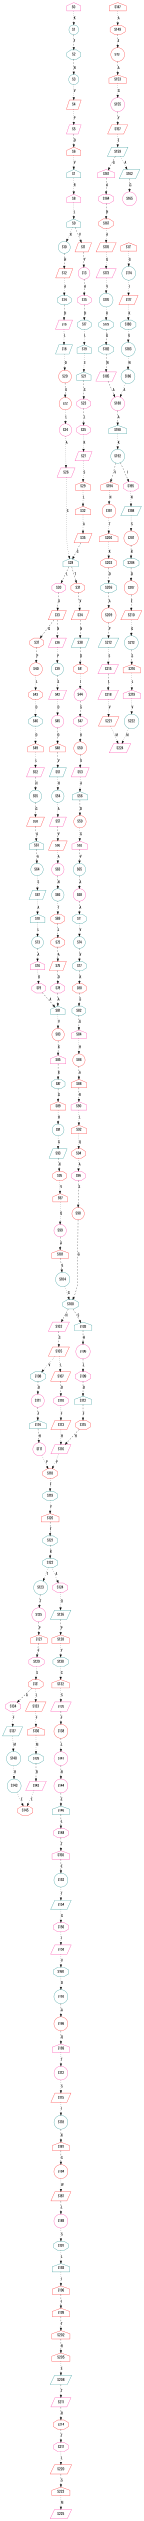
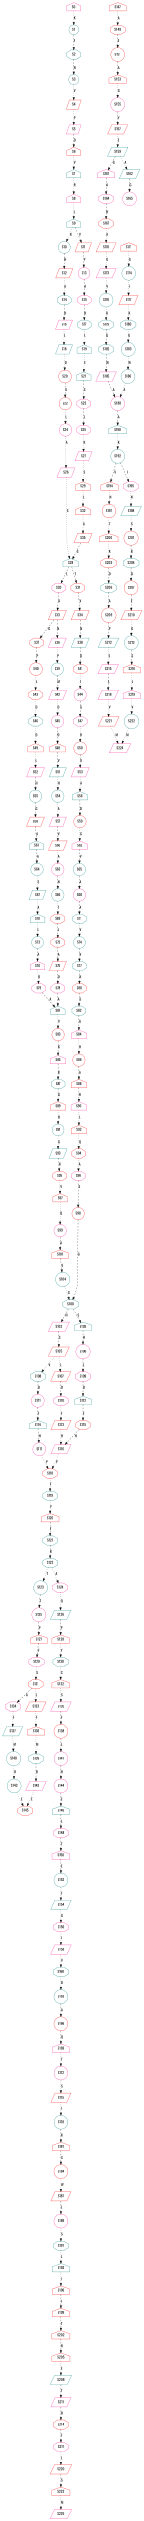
(58, 682) -> (59, 682)
